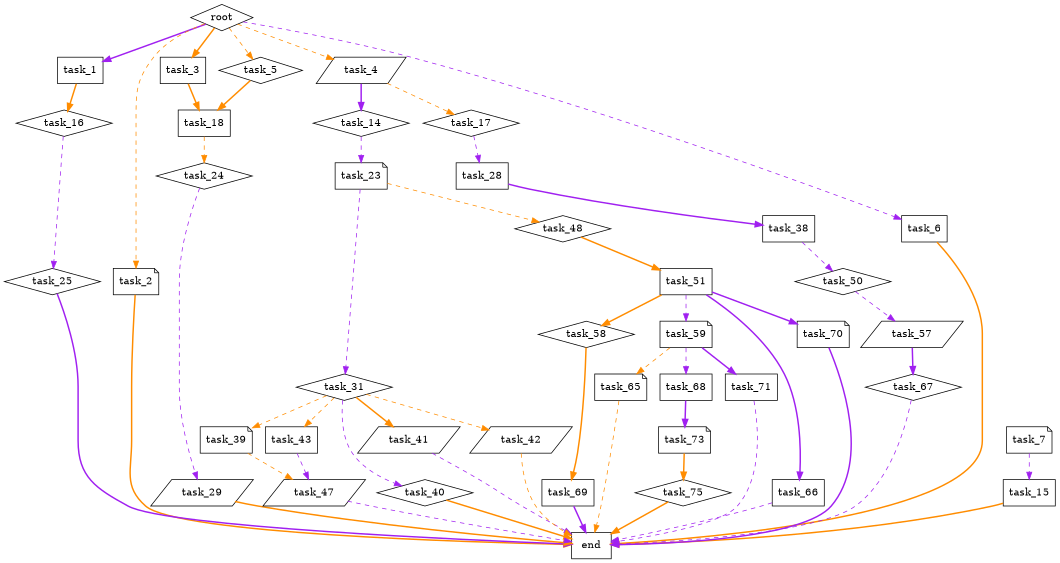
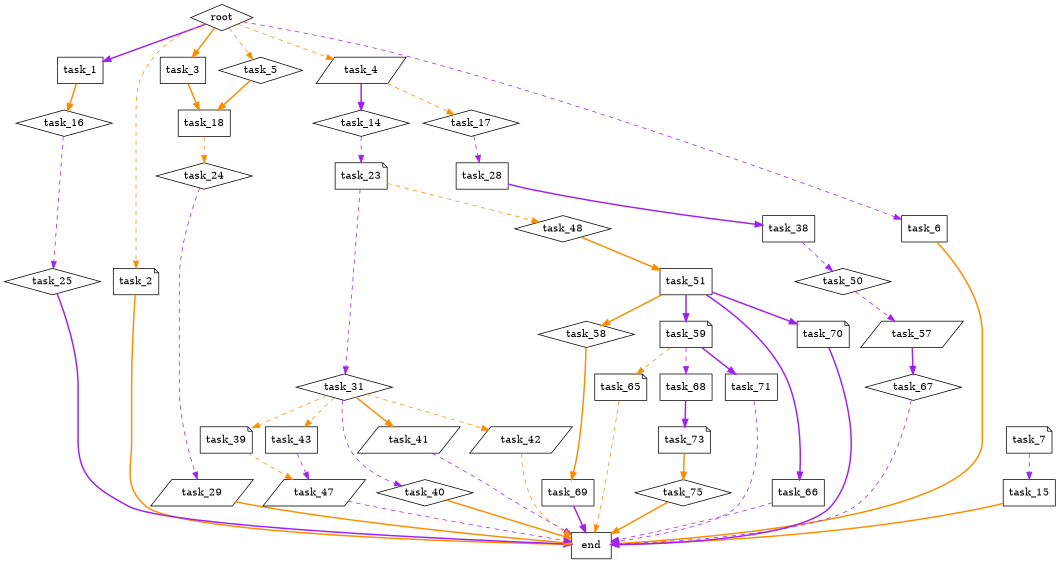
(686, 304) -> (686, 304)
